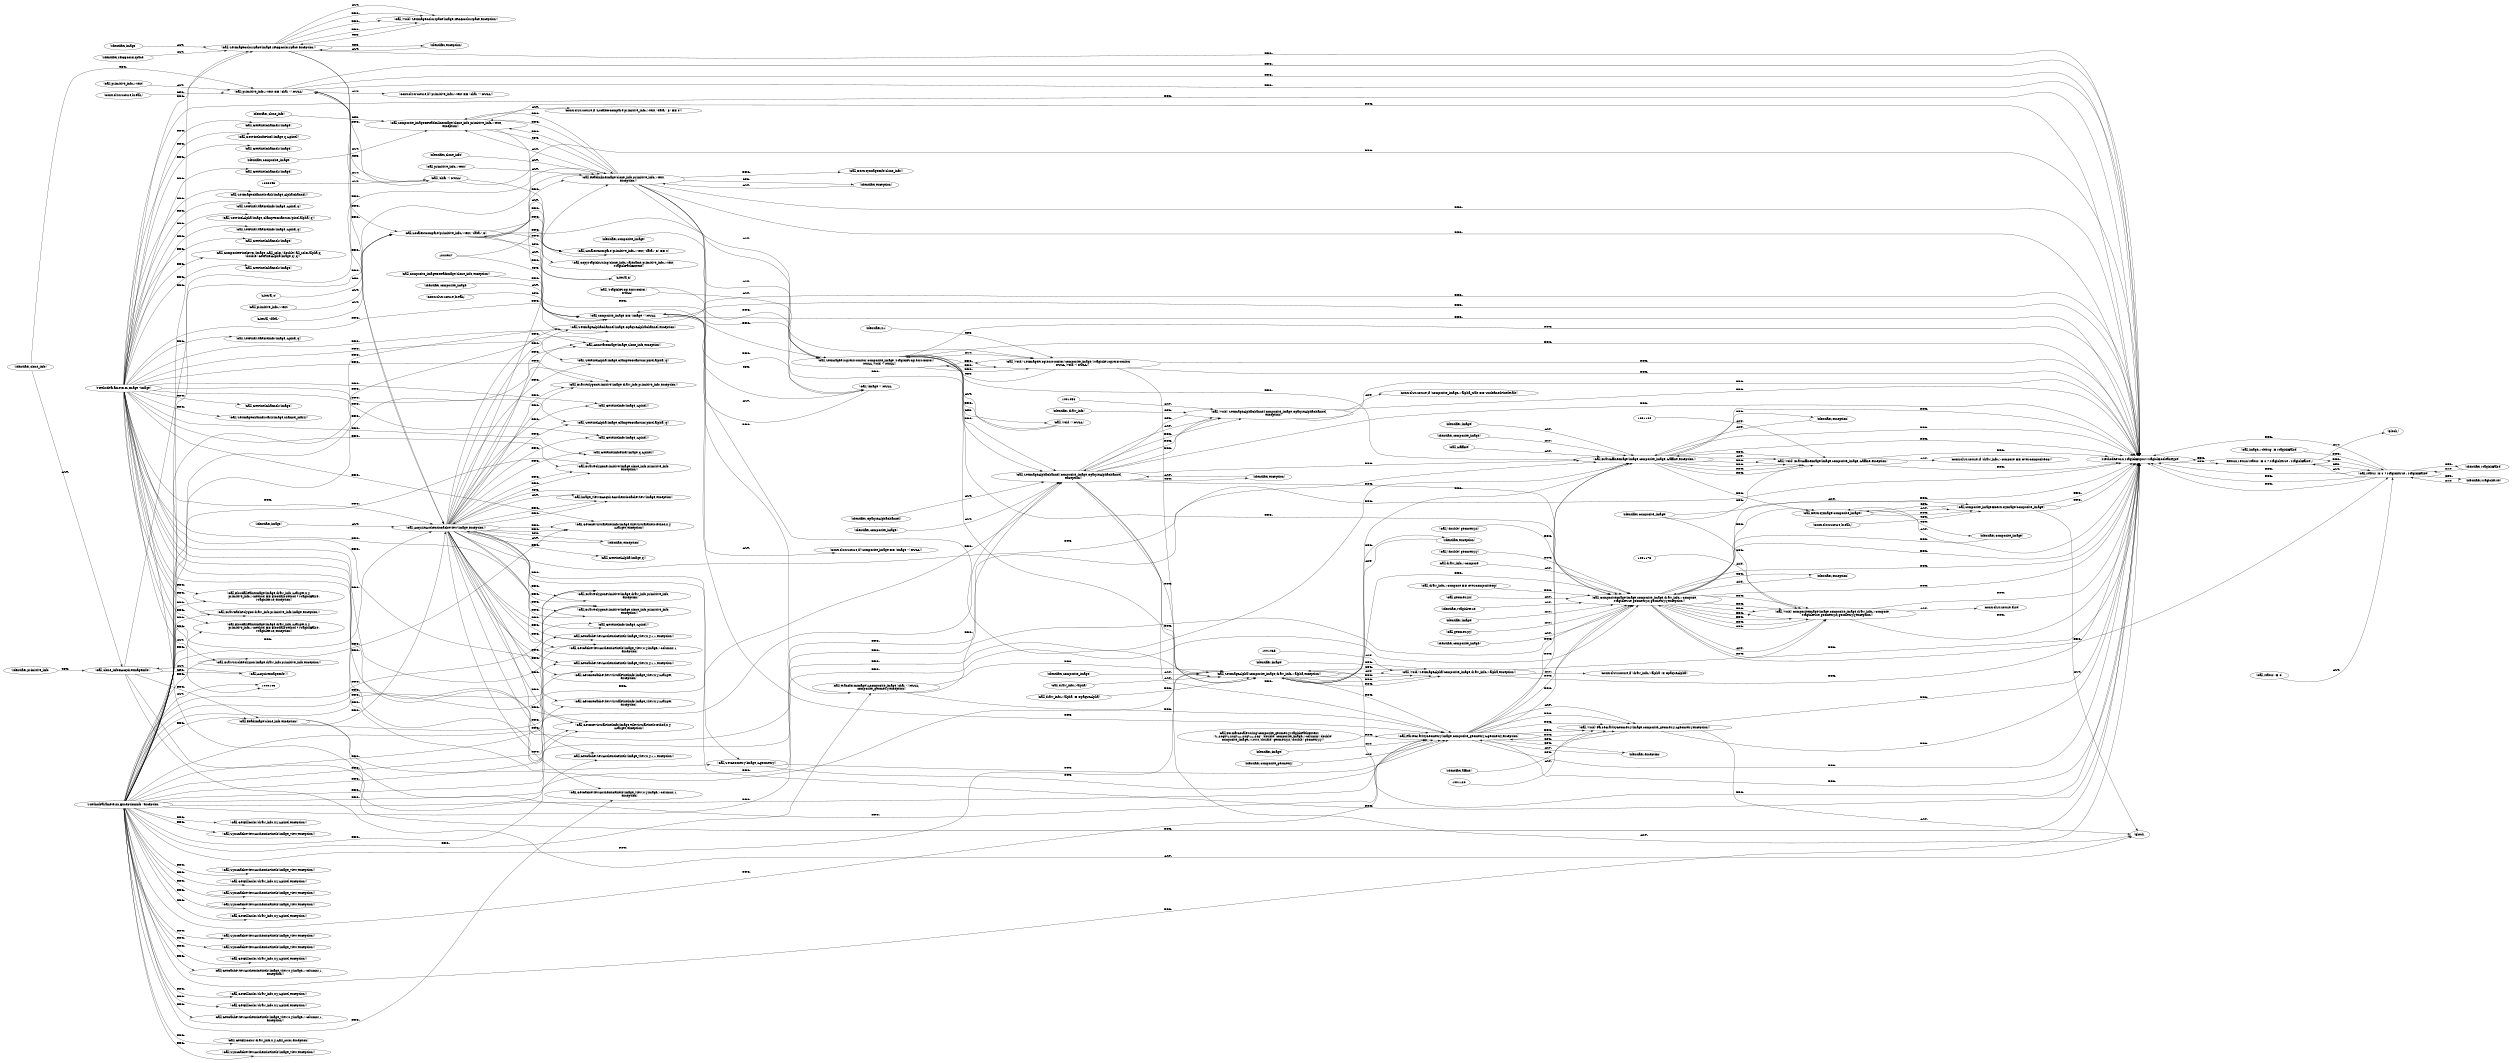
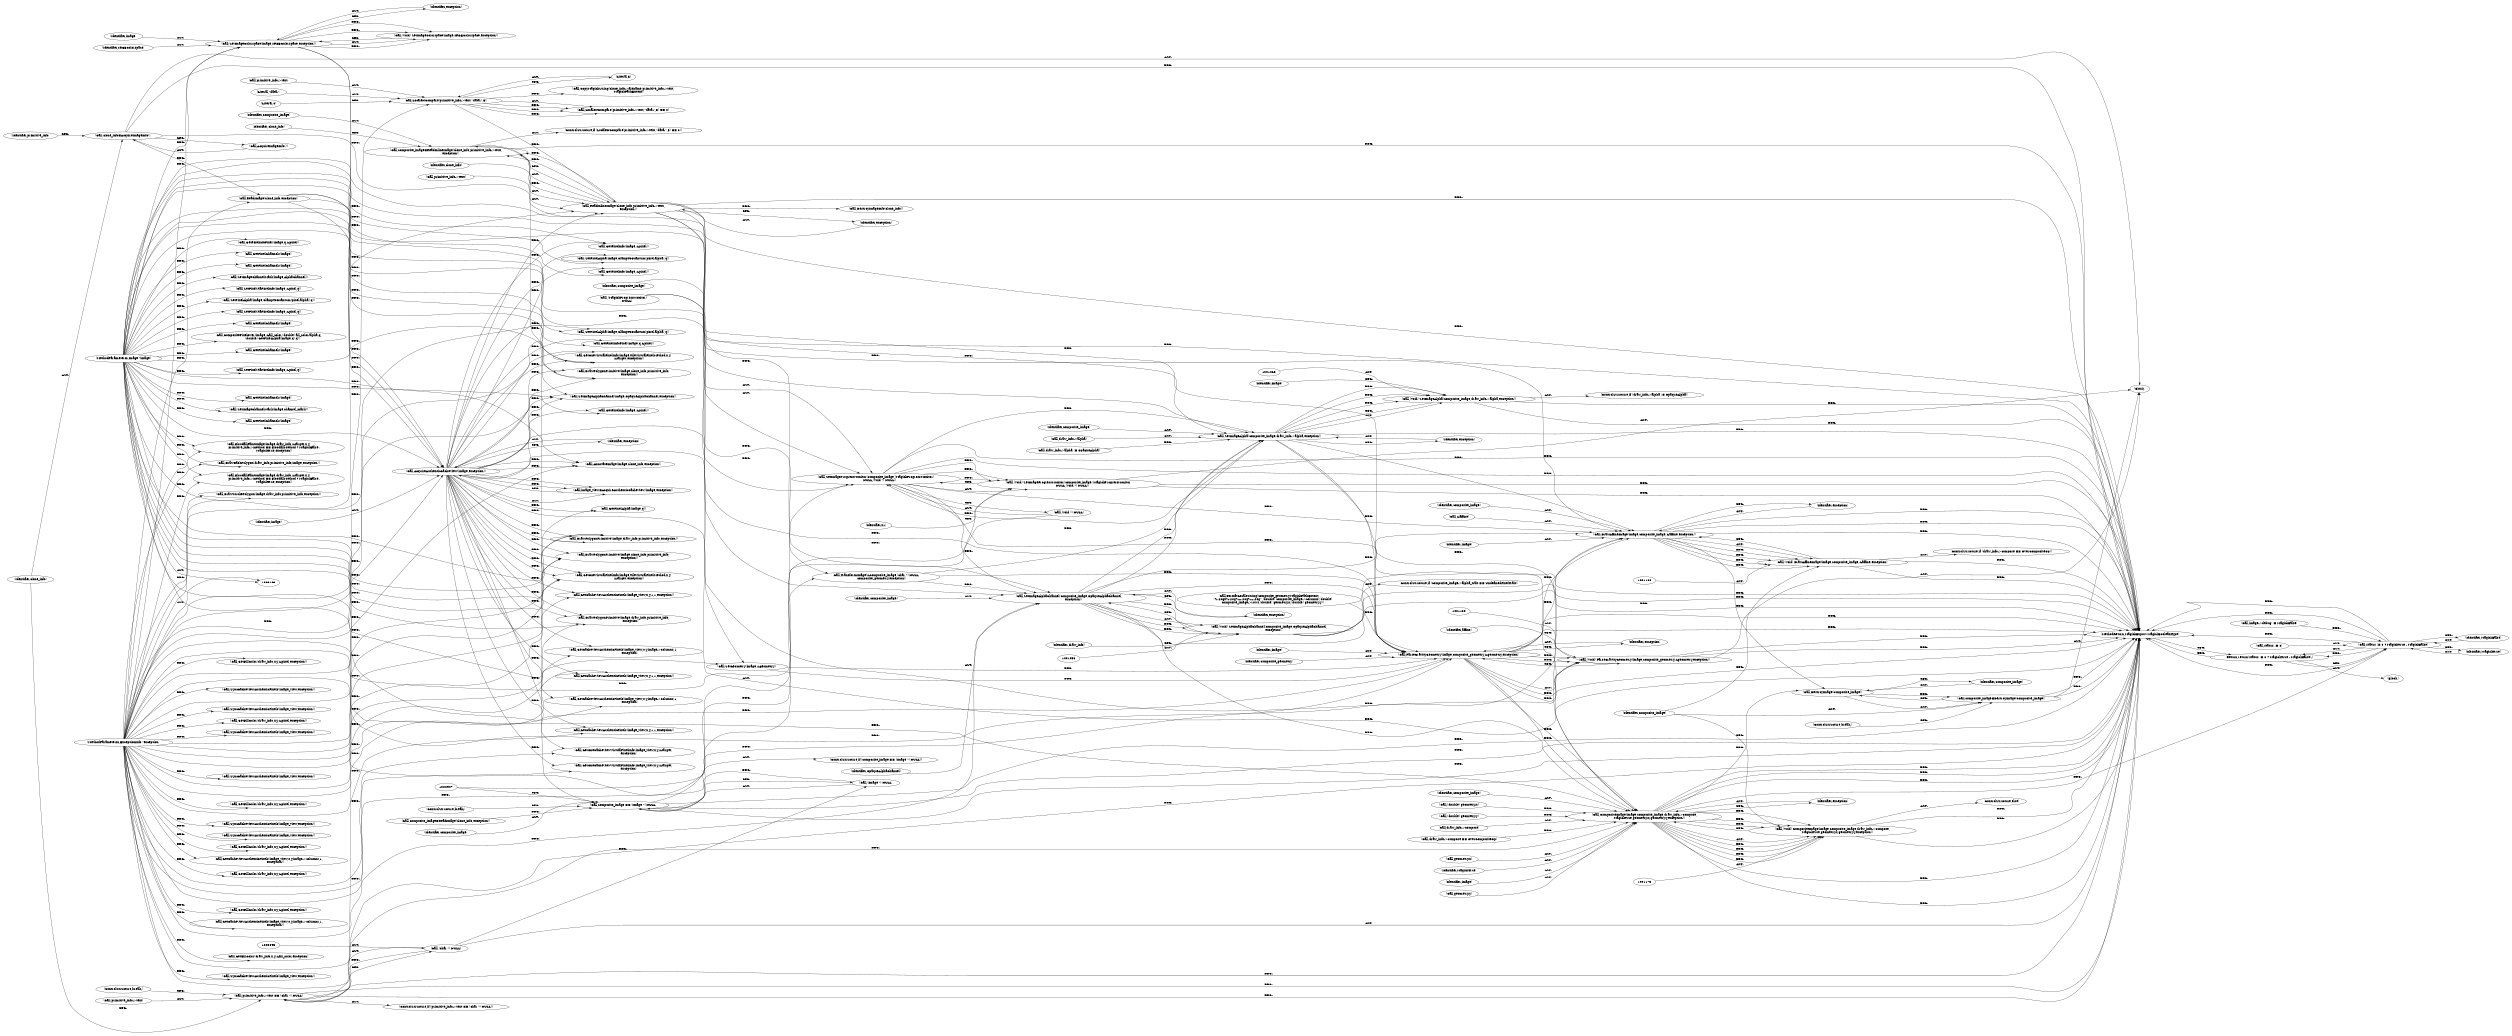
(1398, 55) -> none
(1369, 151) -> (1369, 923)
none -> (326, 536)
